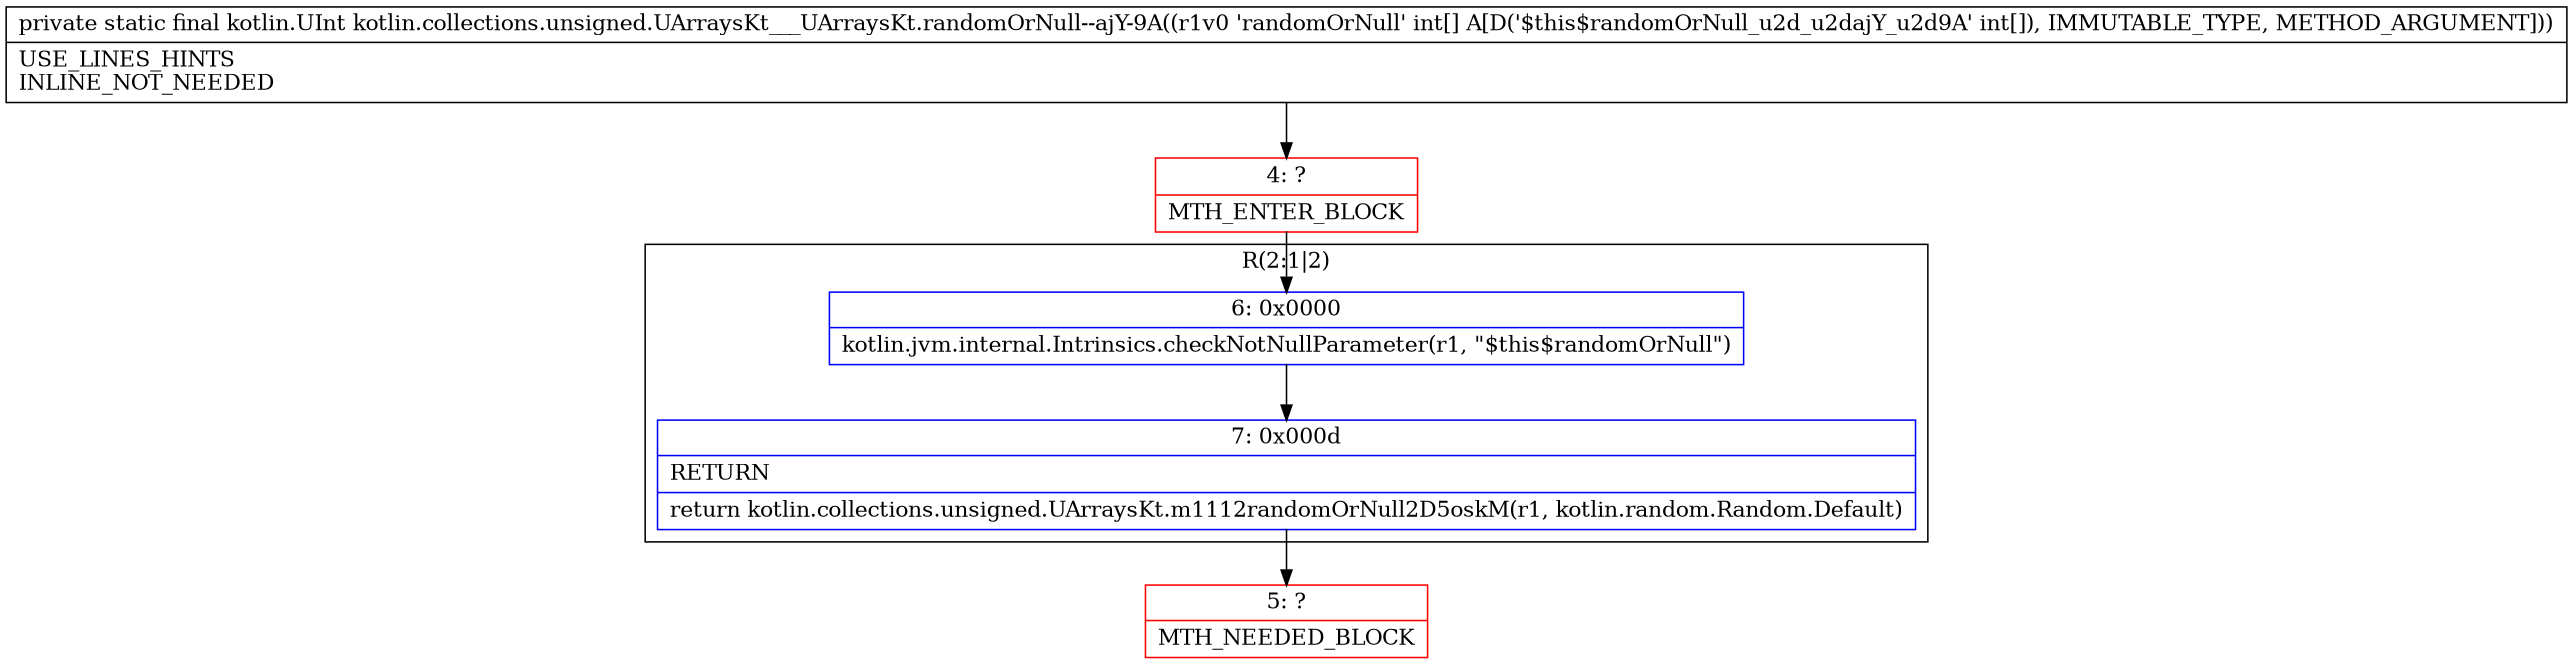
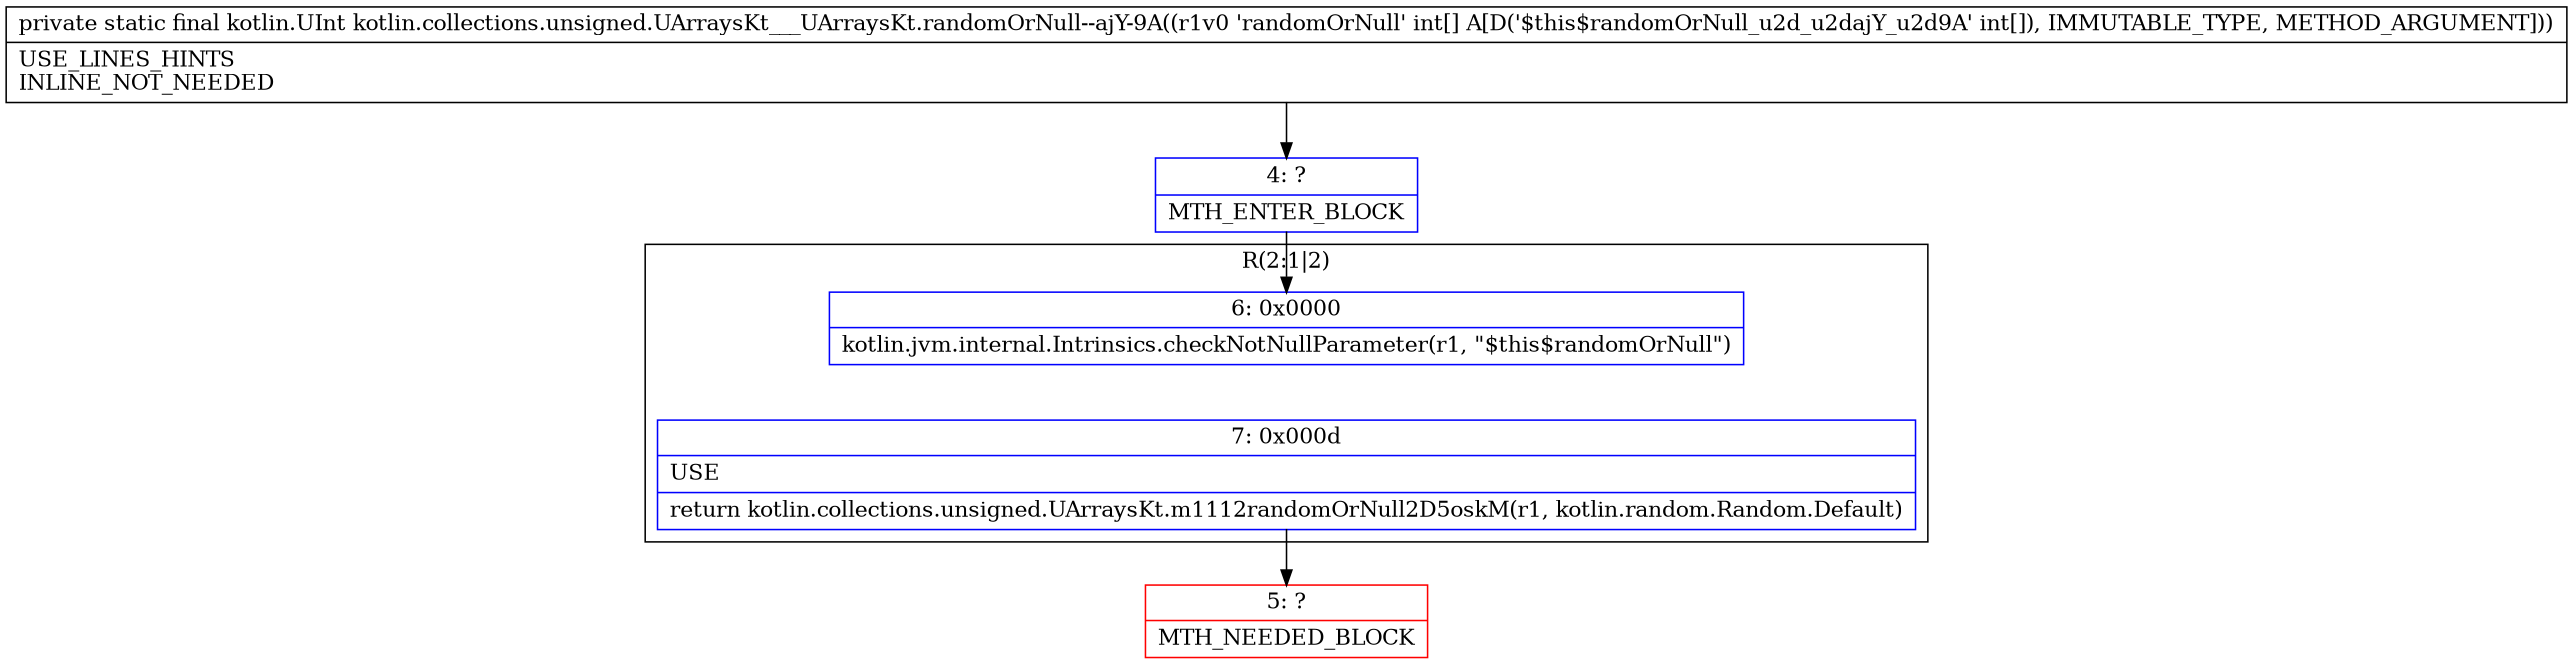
(1287, 195) -> (1287, 195)
(1287, 384) -> none
(720, 473) -> (695, 473)
